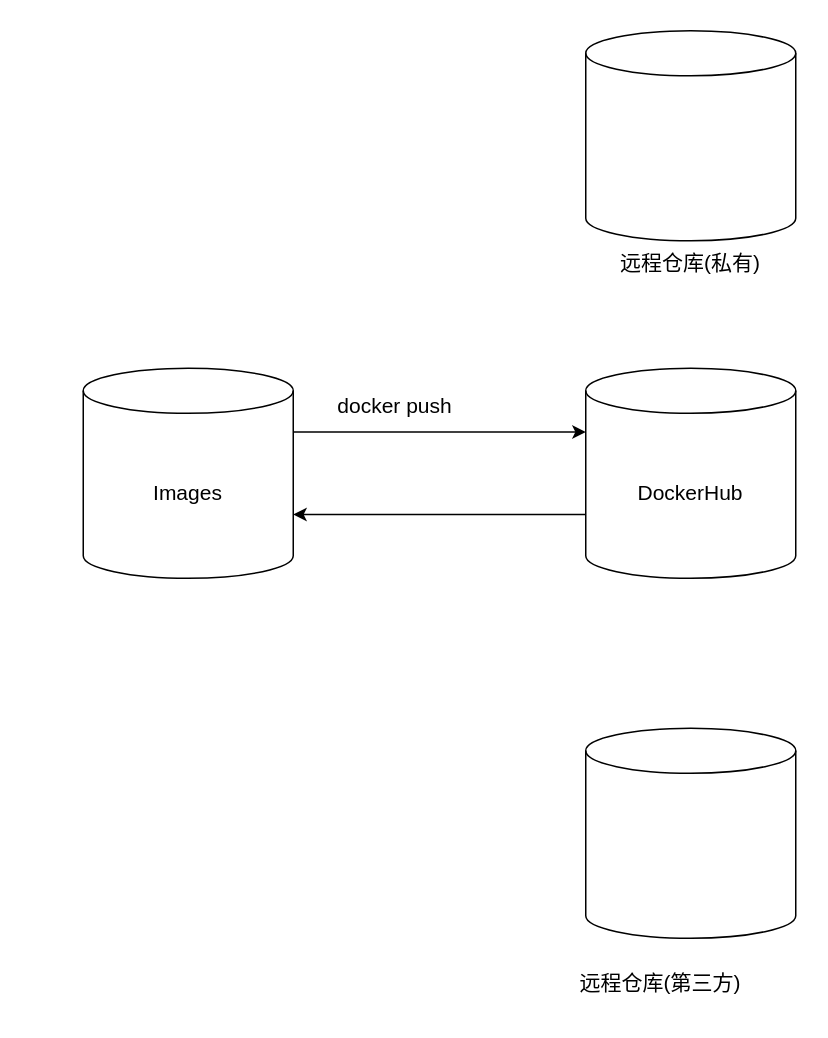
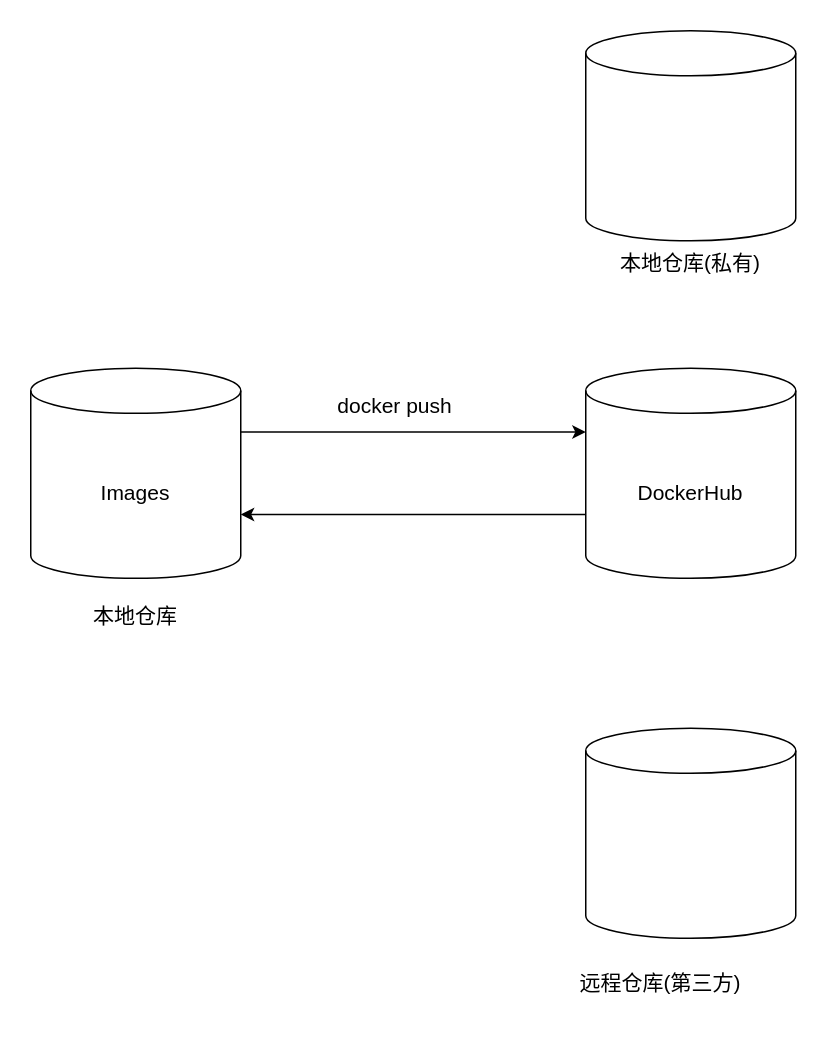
(691, 263) -> (691, 263)
(188, 473) -> (136, 473)
none -> (136, 616)
